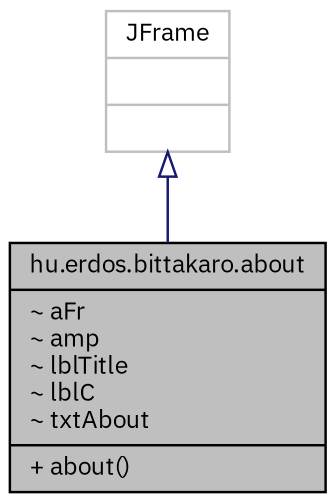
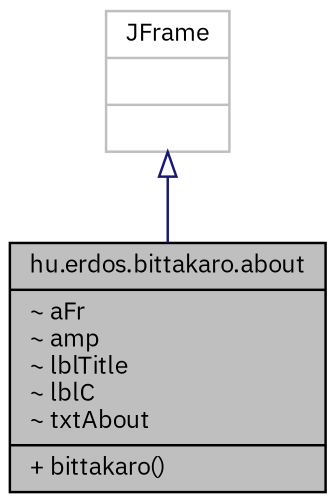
(80, 467) -> (97, 467)
